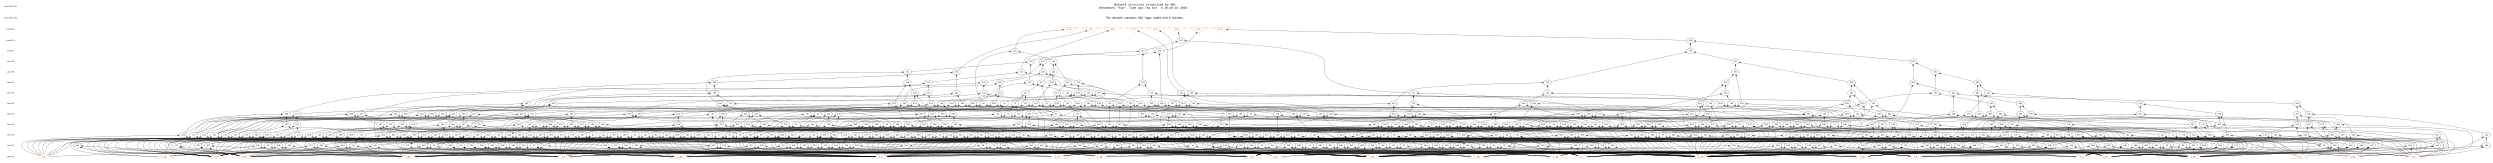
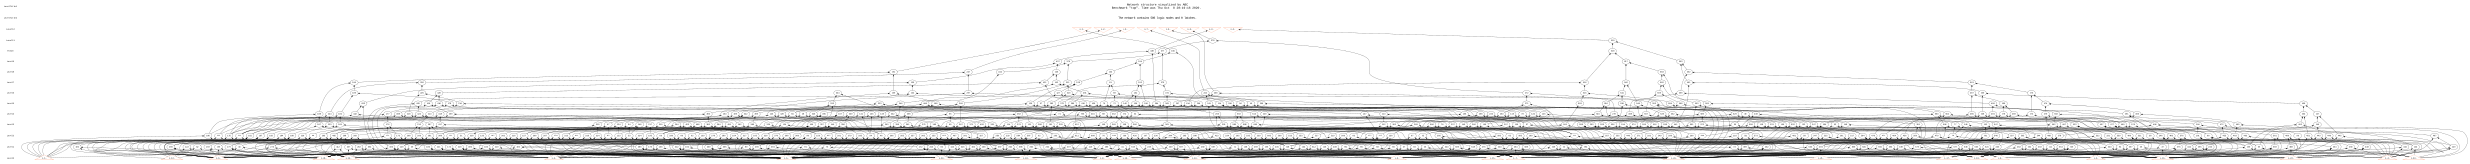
(907, 83) -> none
(1898, 95) -> (1650, 98)
(1509, 109) -> none
none -> (1082, 114)
none -> (1103, 125)
(879, 129) -> (972, 136)
(1140, 135) -> (1170, 136)
(524, 139) -> (369, 153)
(1775, 141) -> (2042, 142)
(983, 146) -> none
(1224, 155) -> (1308, 142)
